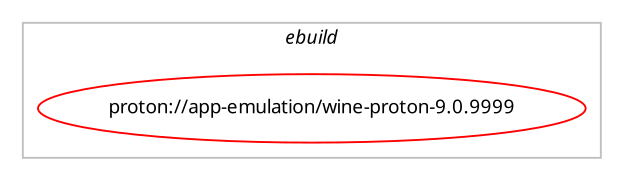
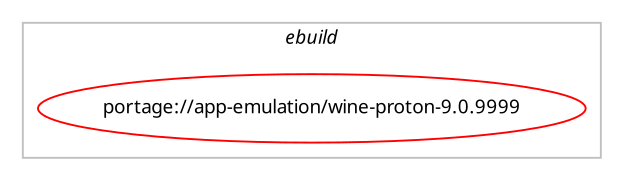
(312, 108) -> (312, 108)
